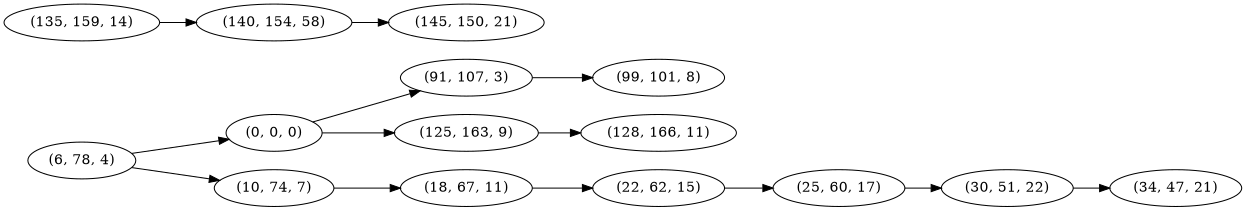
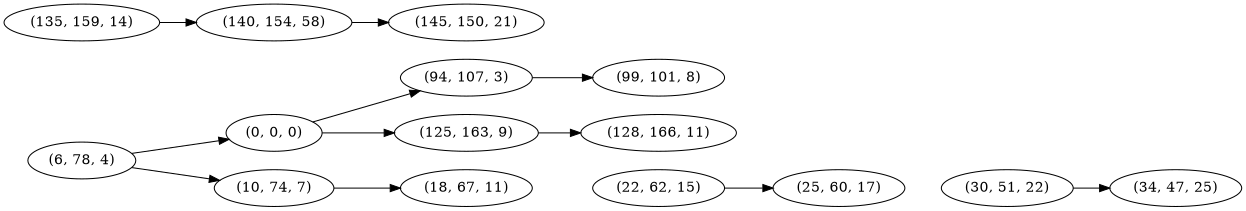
(466, 78) -> (466, 78)
(557, 188) -> none
(918, 188) -> none
(1176, 188) -> (1176, 188)
